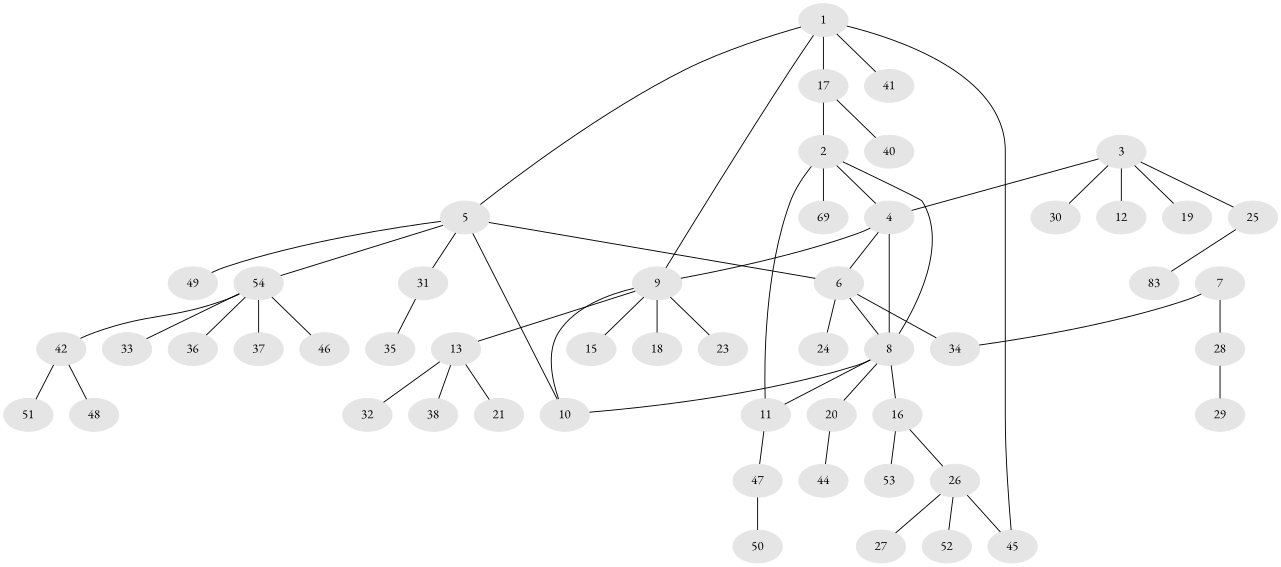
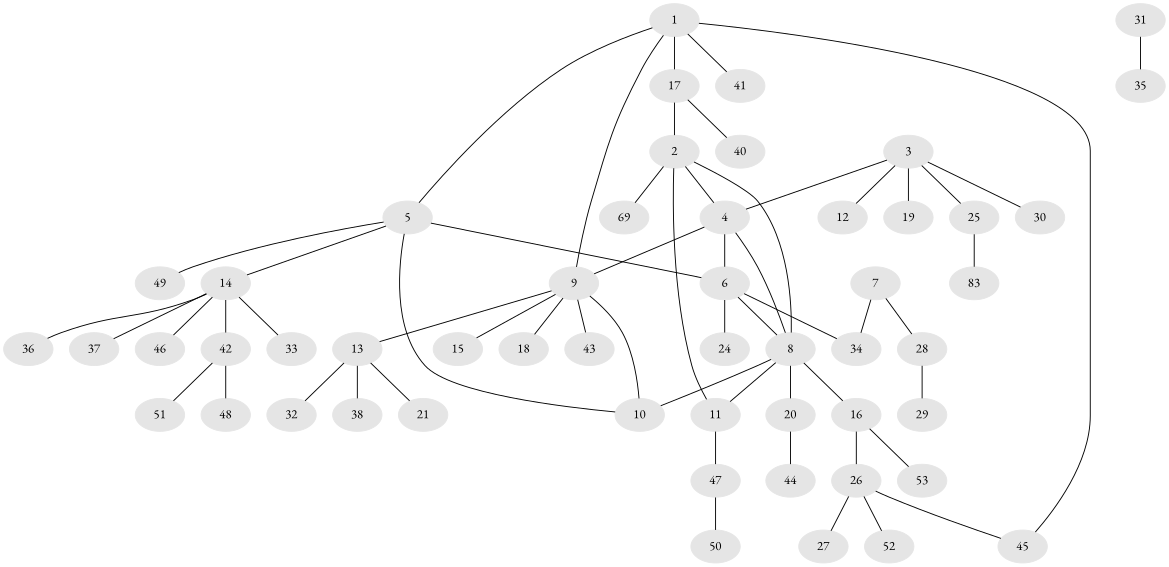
(444, 250) -> none
(259, 283) -> (226, 283)
(723, 349) -> (589, 349)
